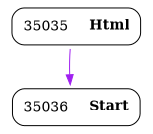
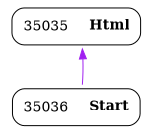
(70, 62) -> (83, 72)
